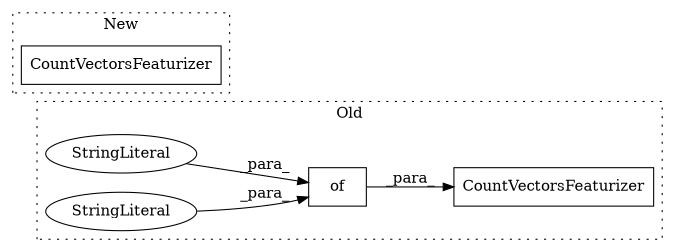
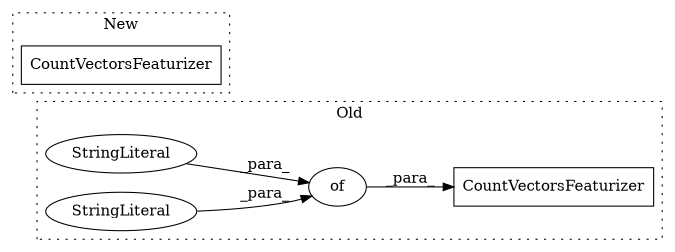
(338, 187) -> (338, 187)
